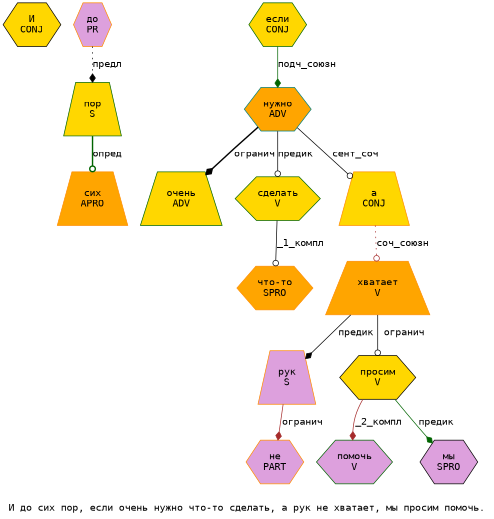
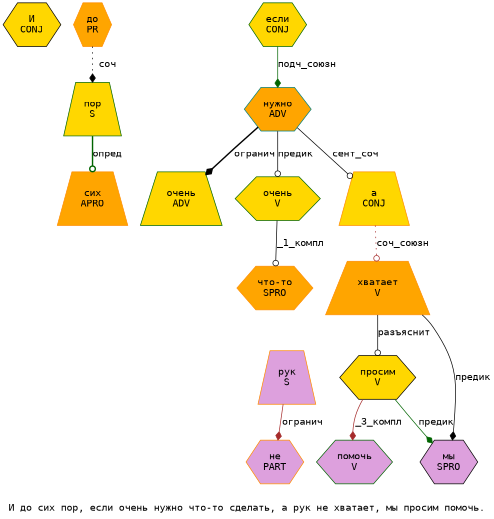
(93, 25) -> (93, 25)
(107, 64) -> (107, 64)
(278, 199) -> (278, 199)
(404, 333) -> (404, 333)
(331, 334) -> (453, 369)
(379, 422) -> (379, 422)
